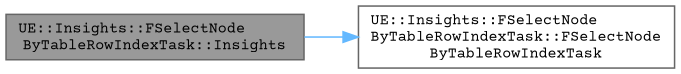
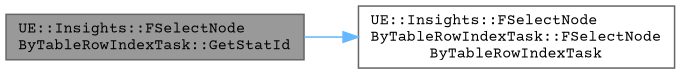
(155, 37) -> (155, 37)
